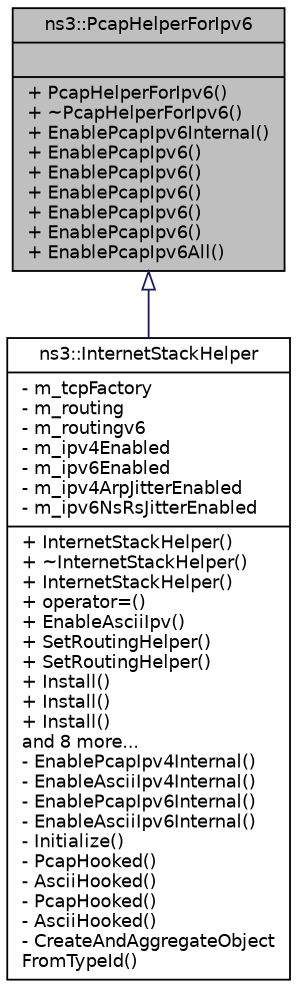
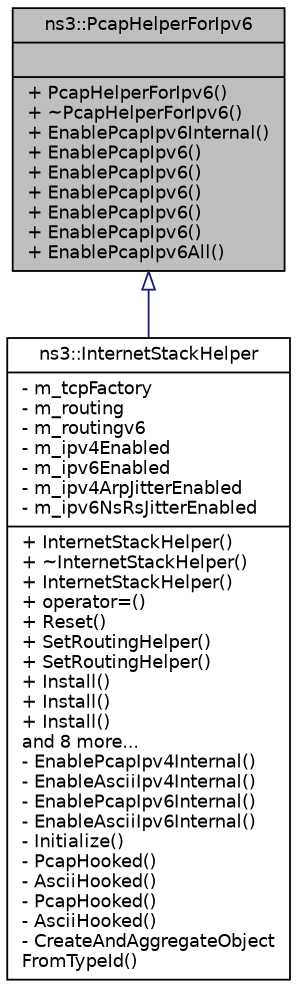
(104, 623) -> (64, 623)
